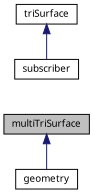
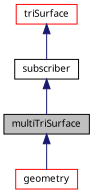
(47, 14) -> (47, 14)
none -> (47, 102)
(47, 179) -> (47, 179)
